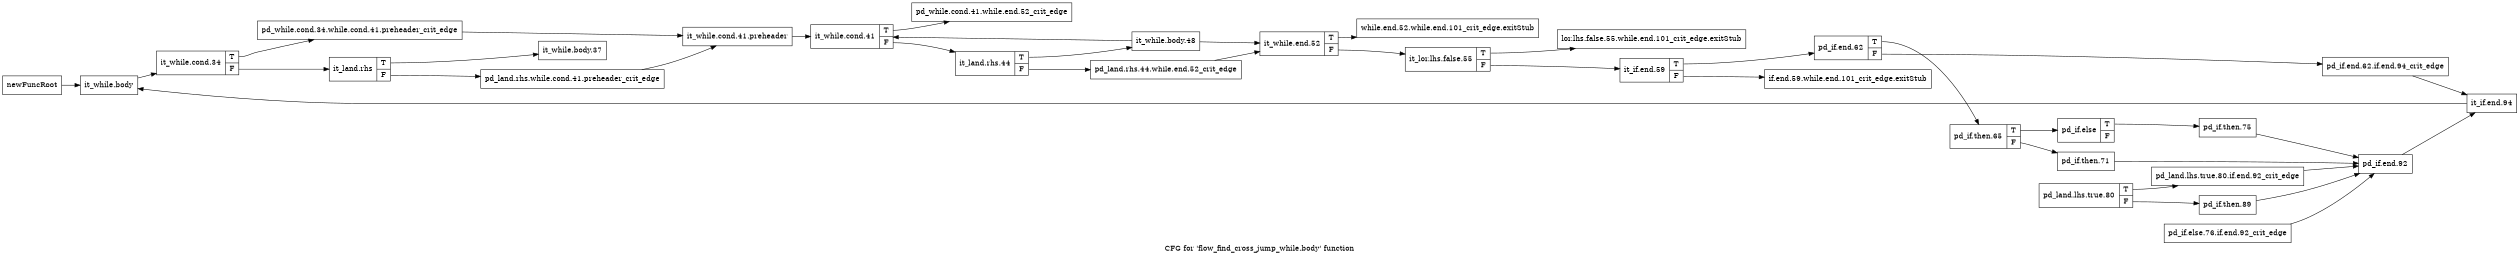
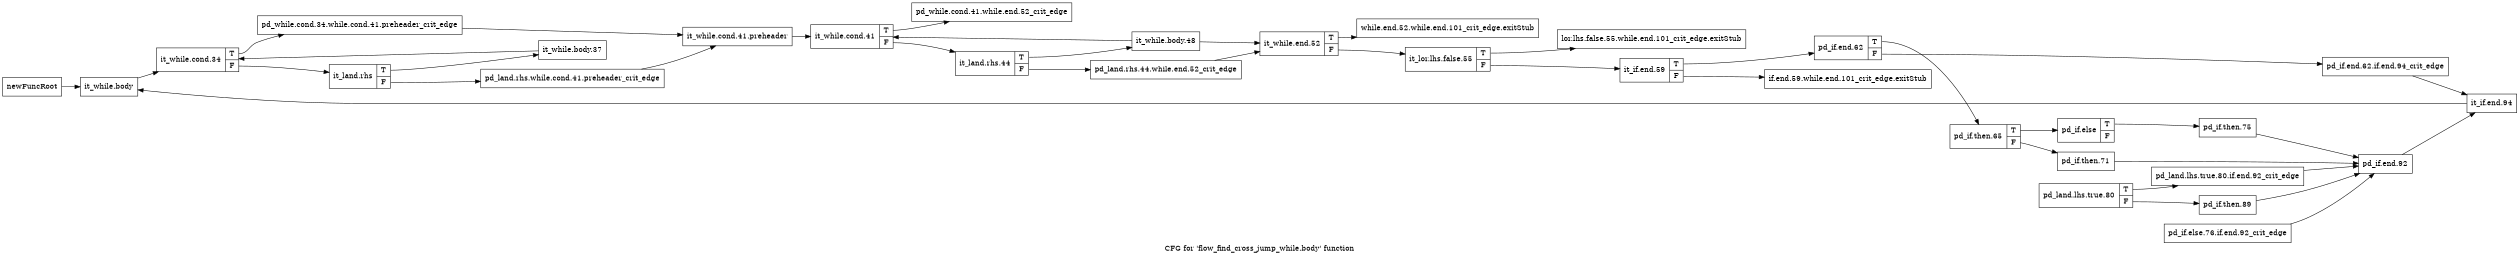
none -> (391, 55)
